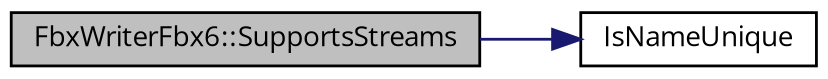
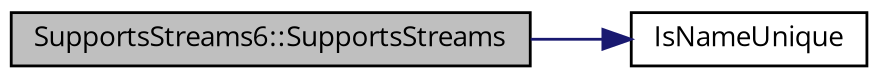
(245, 39) -> (271, 39)
